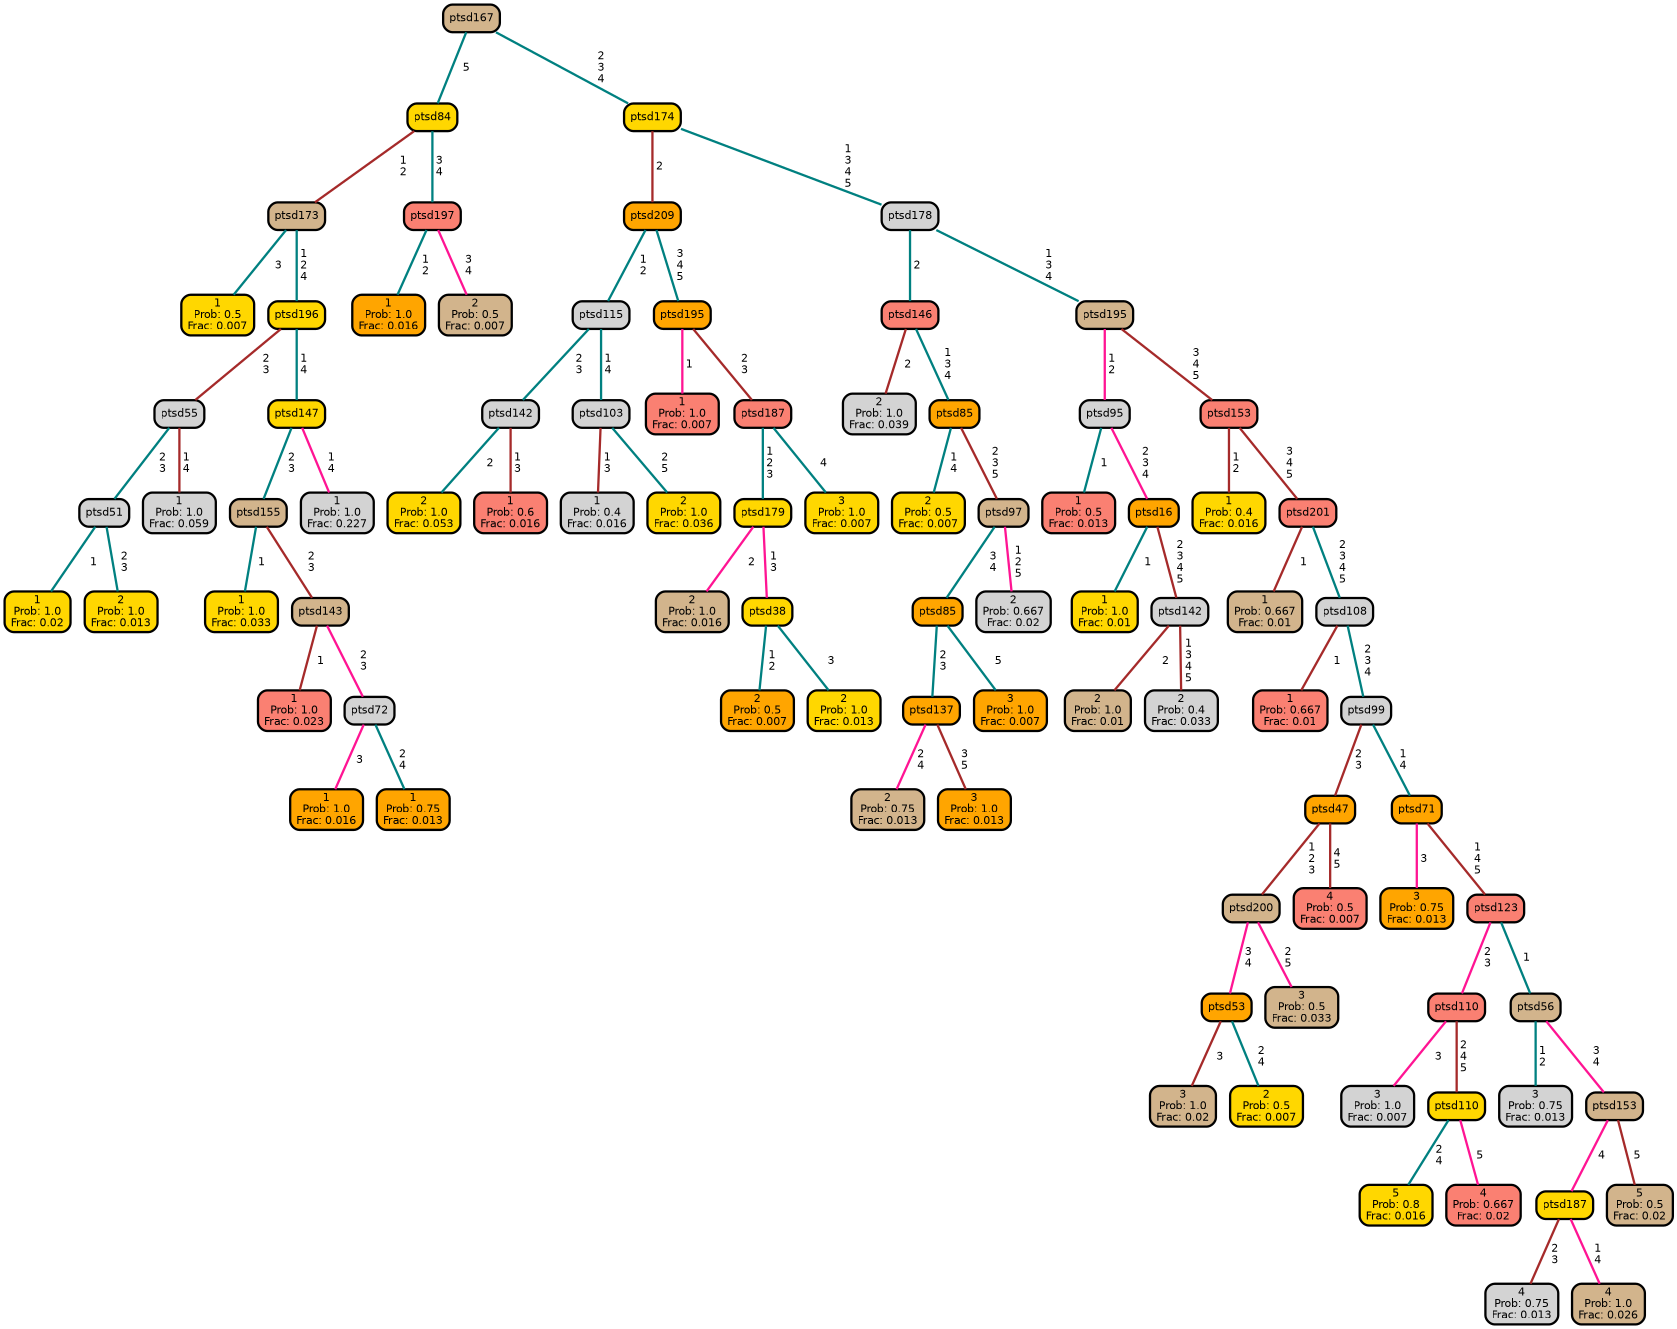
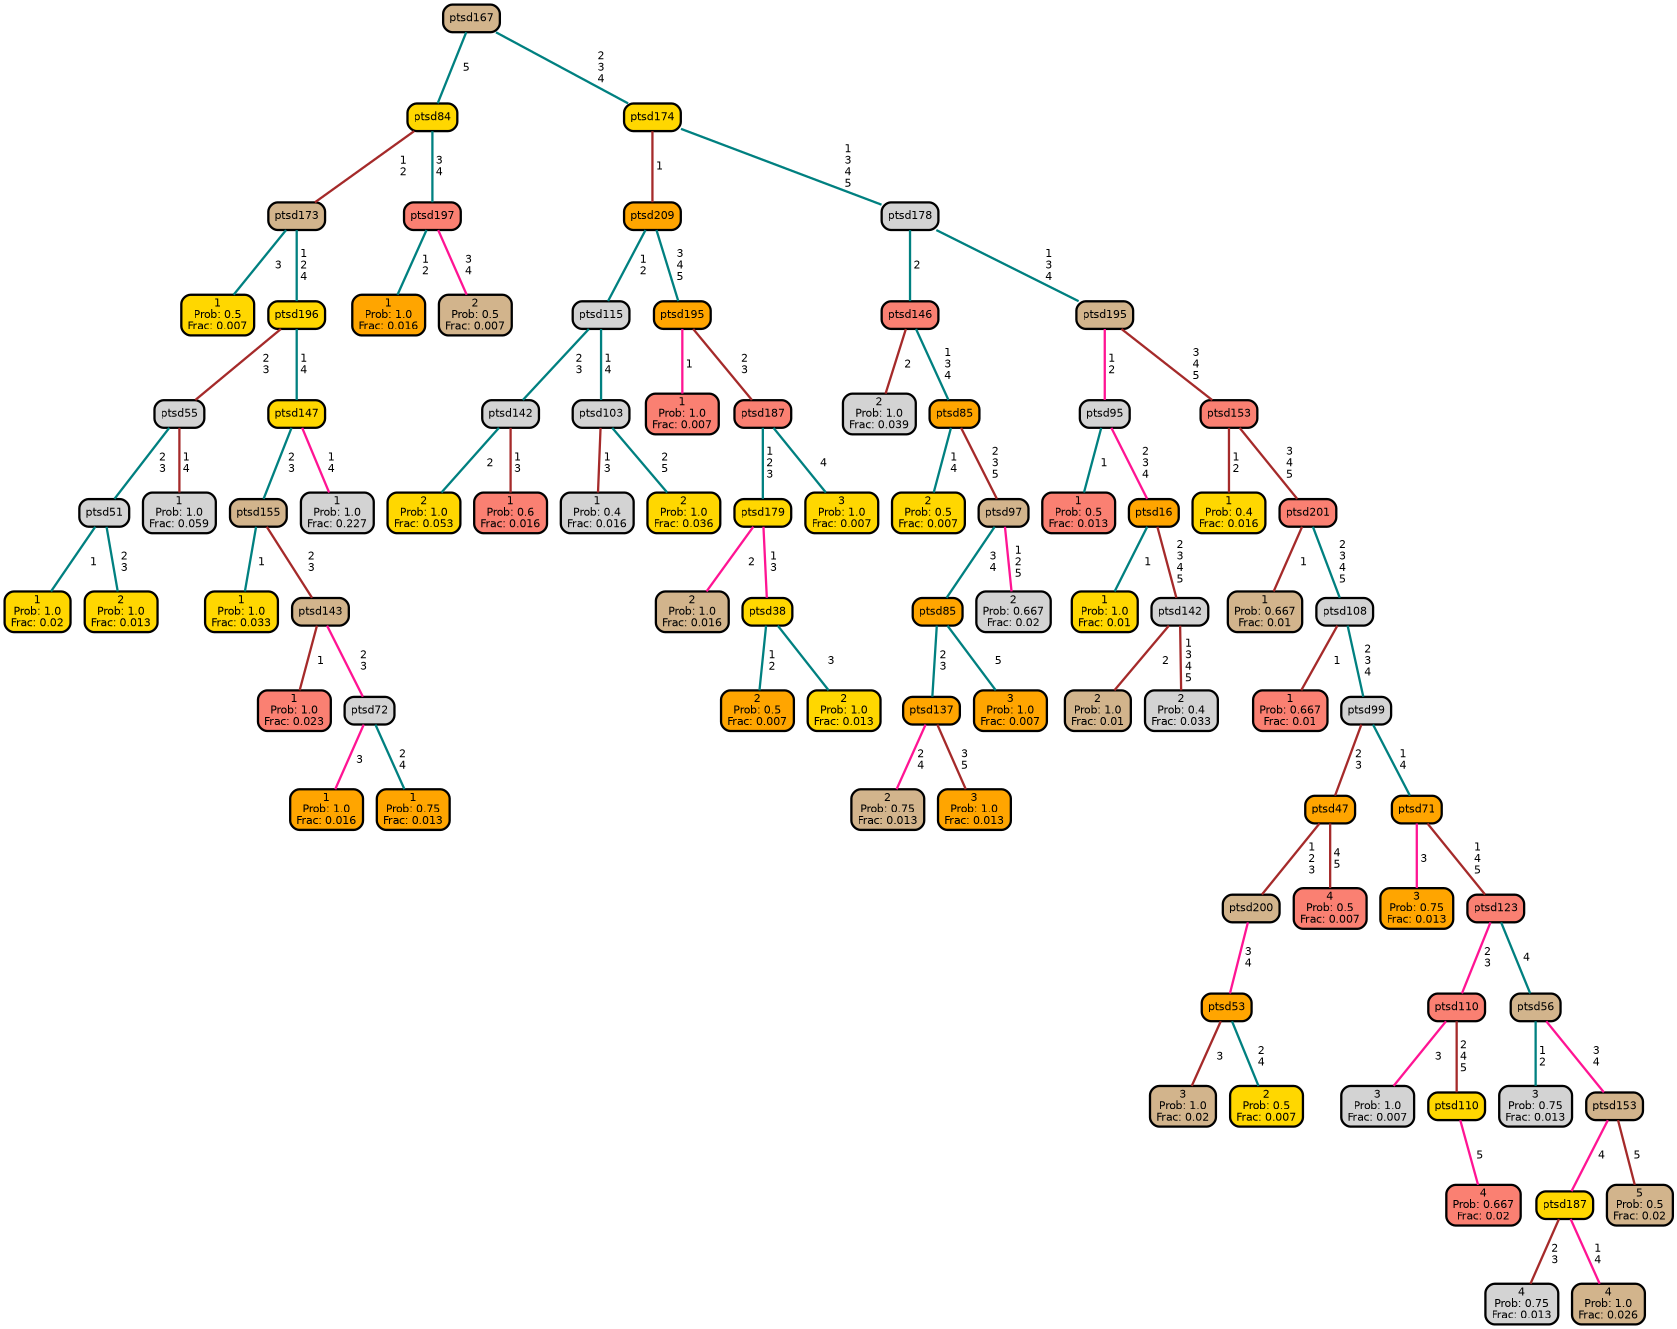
(658, 167) -> (658, 167)
(1525, 958) -> (1525, 958)
(1302, 1007) -> none
(1396, 1205) -> none
